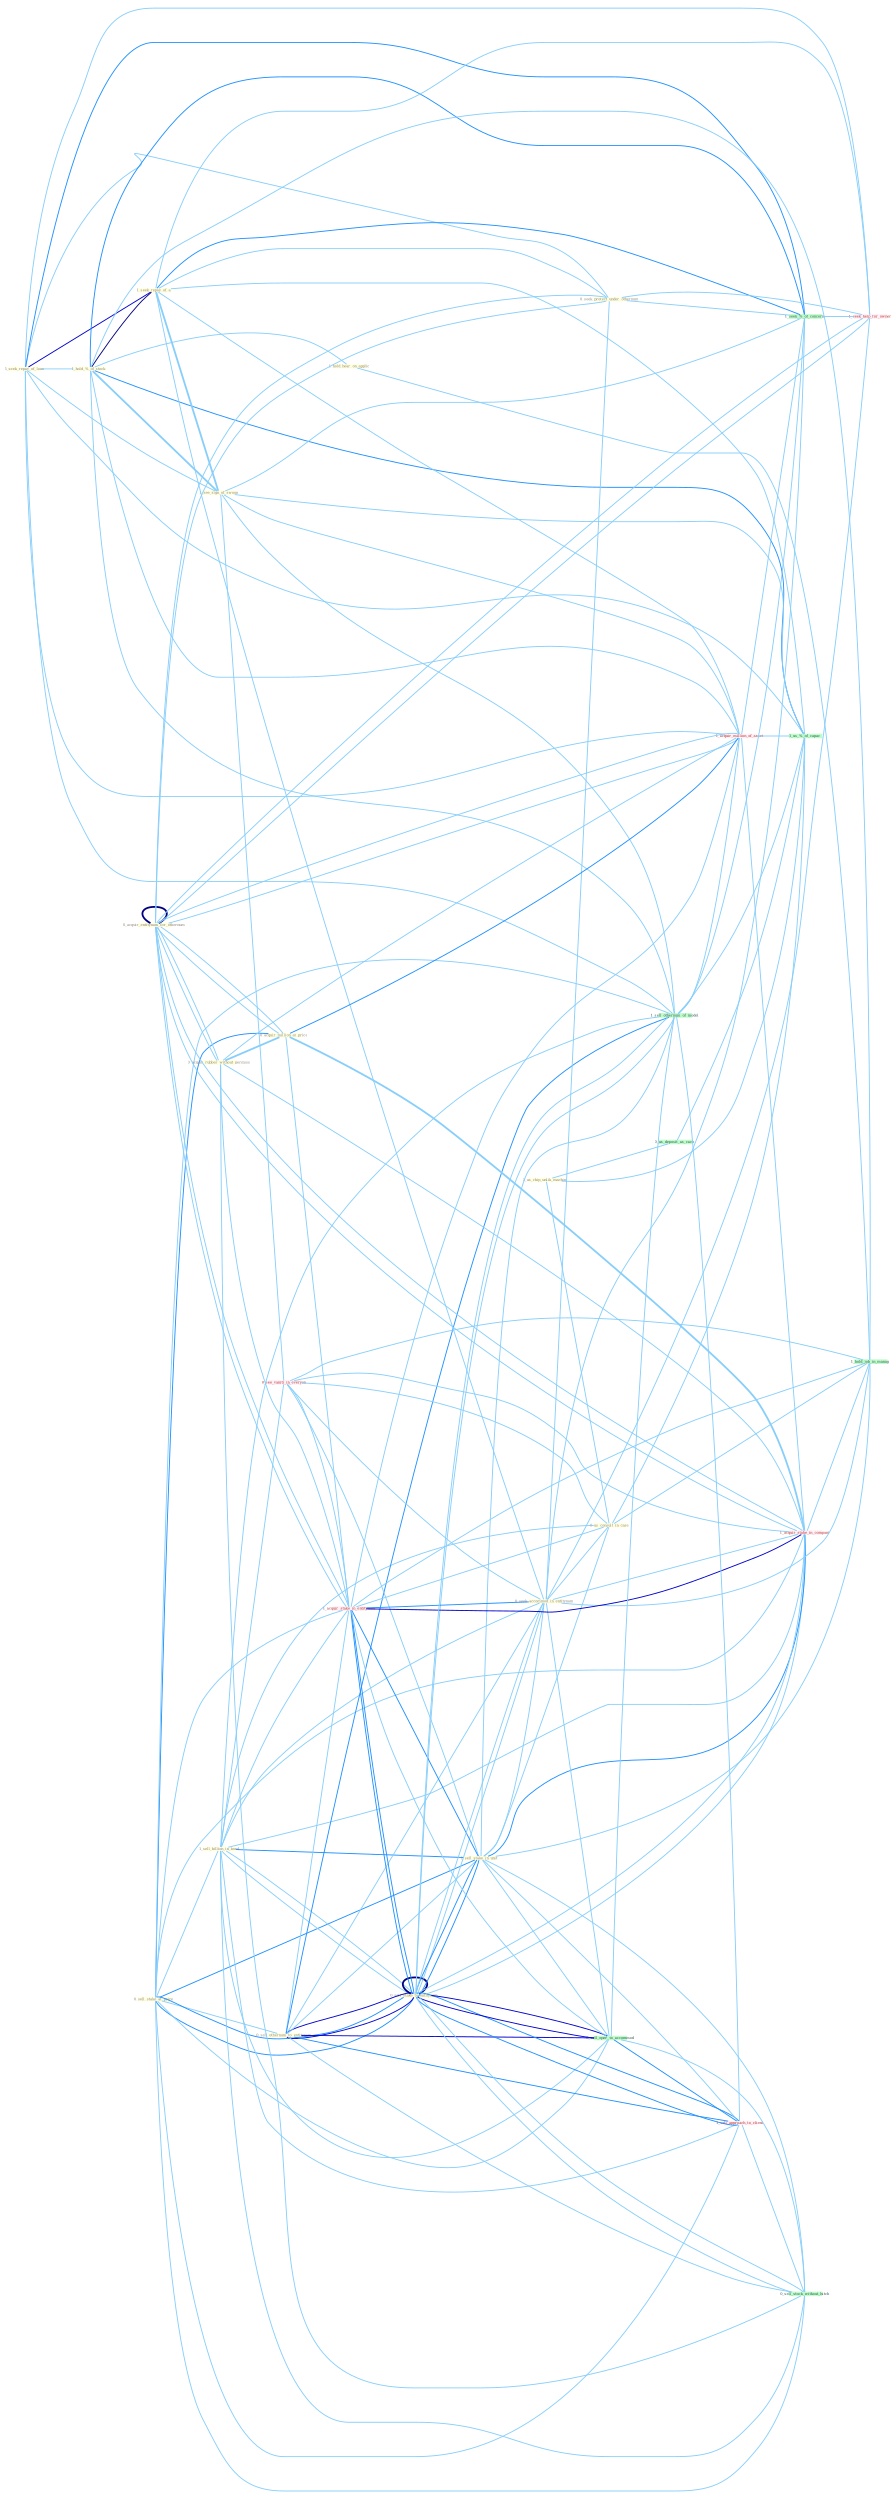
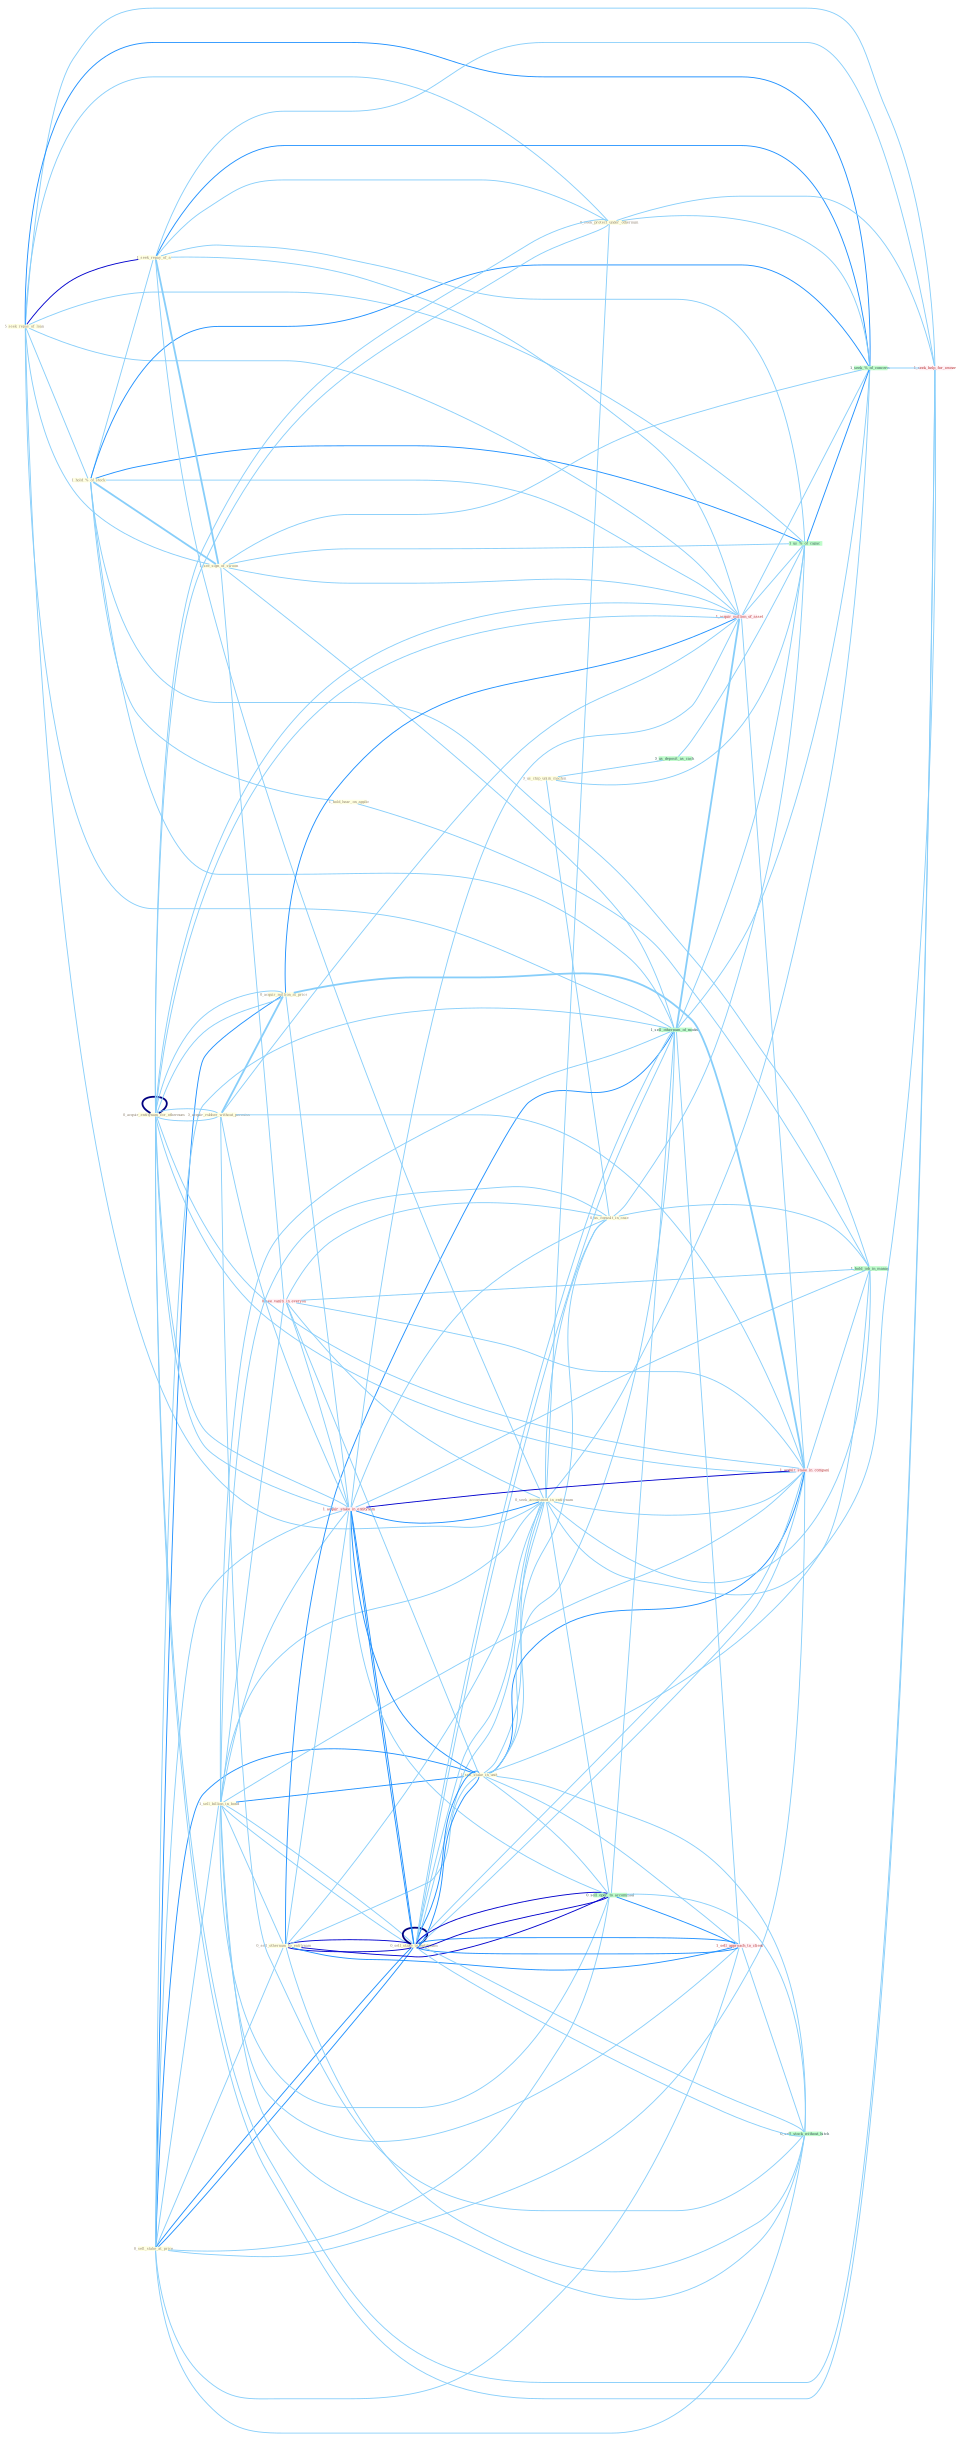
(119, 328) -> (122, 369)
none -> (838, 456)
(720, 879) -> (708, 823)
none -> (87, 1087)
none -> (245, 1858)
